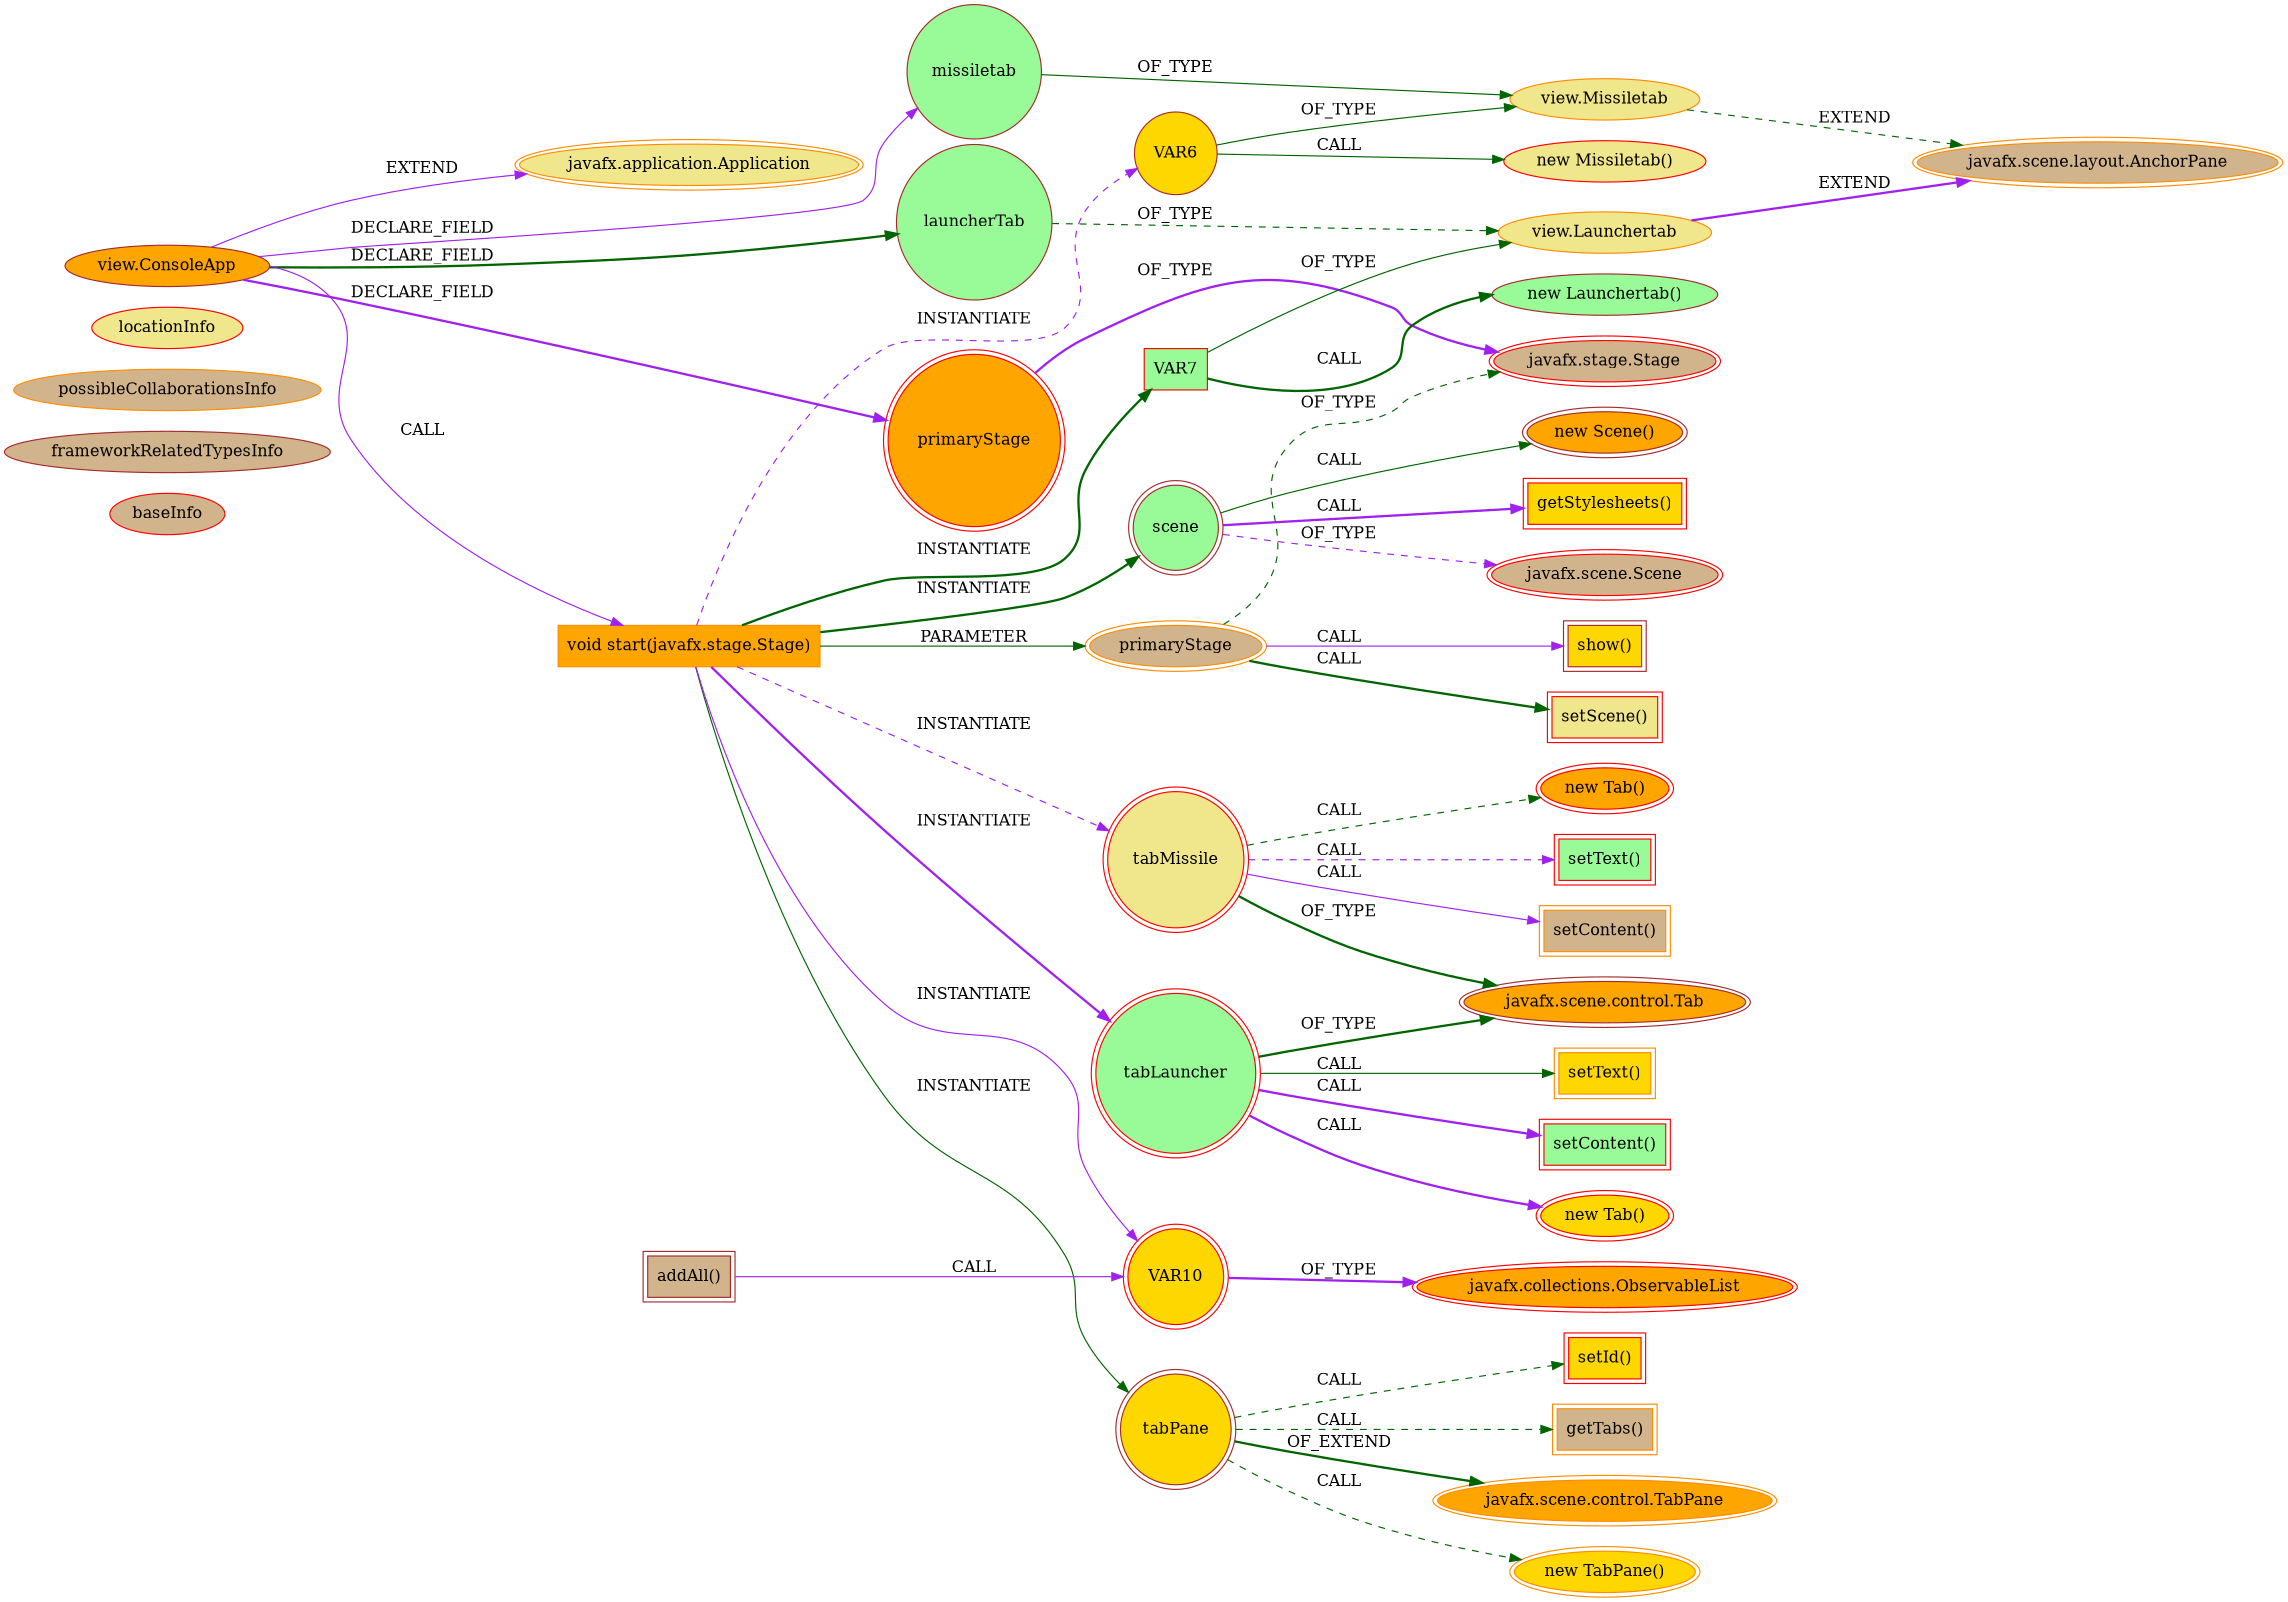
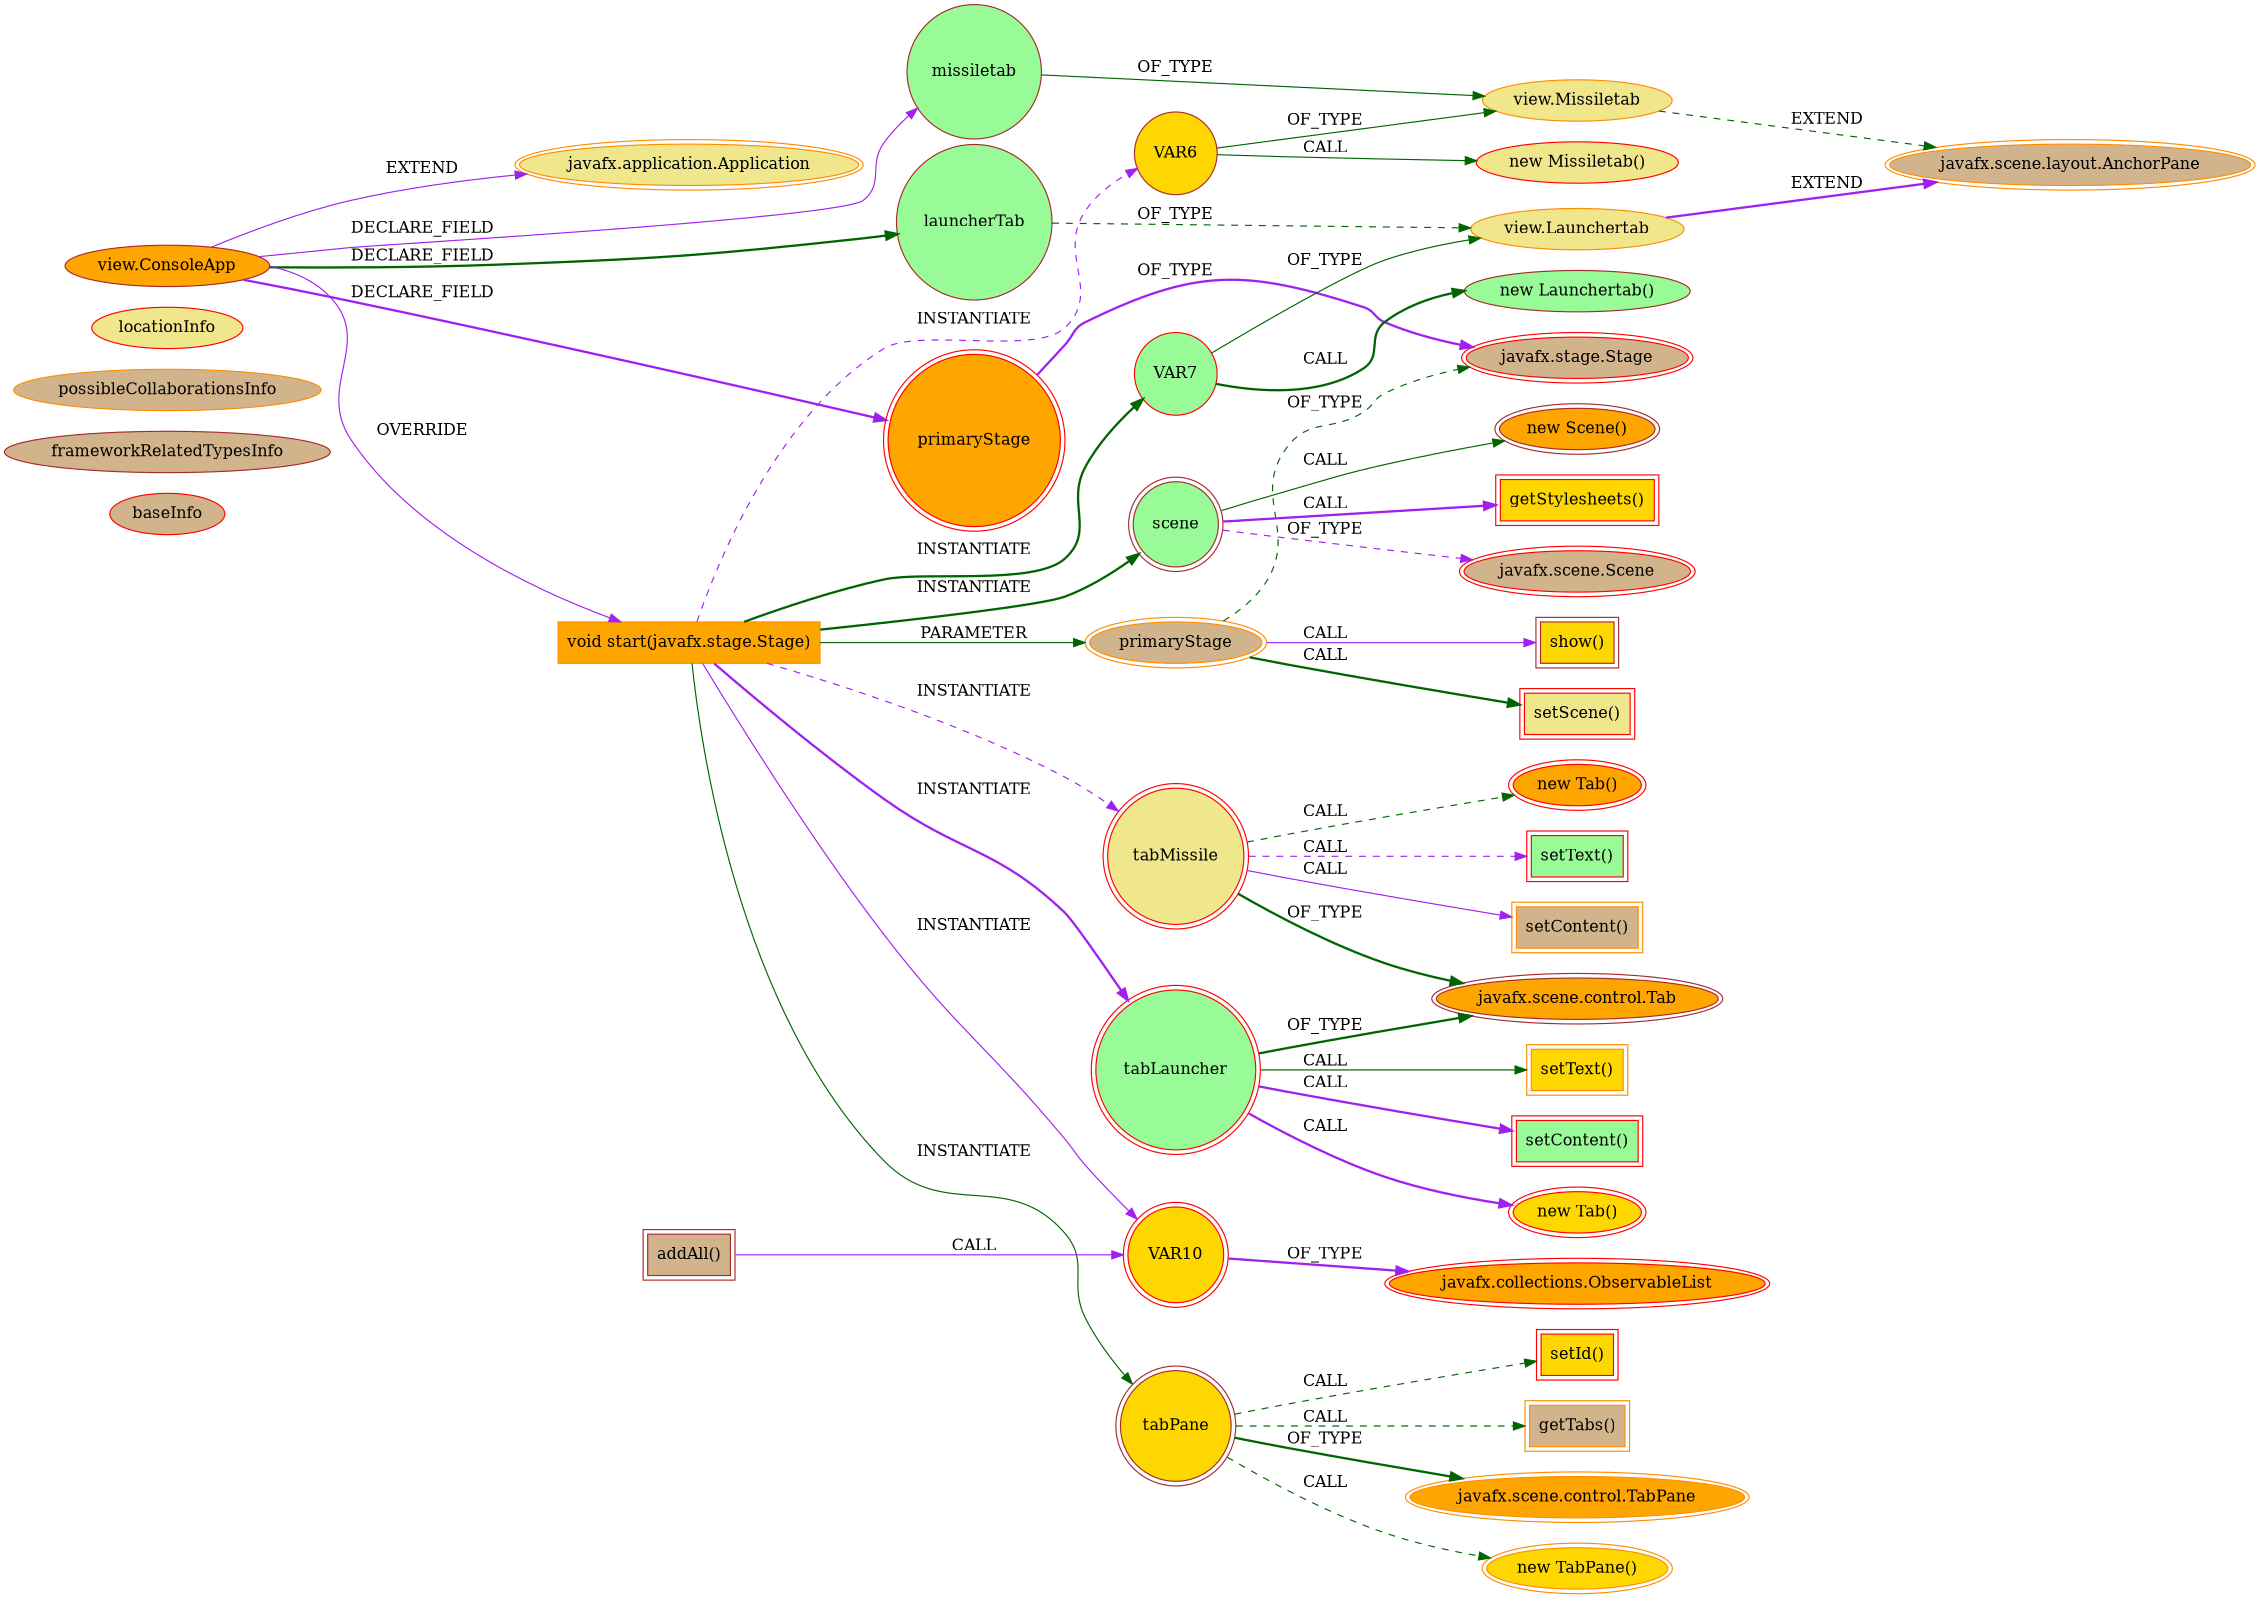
(1176, 369) -> (1176, 374)
(423, 431) -> (423, 431)
(1339, 1443) -> (1325, 1439)
